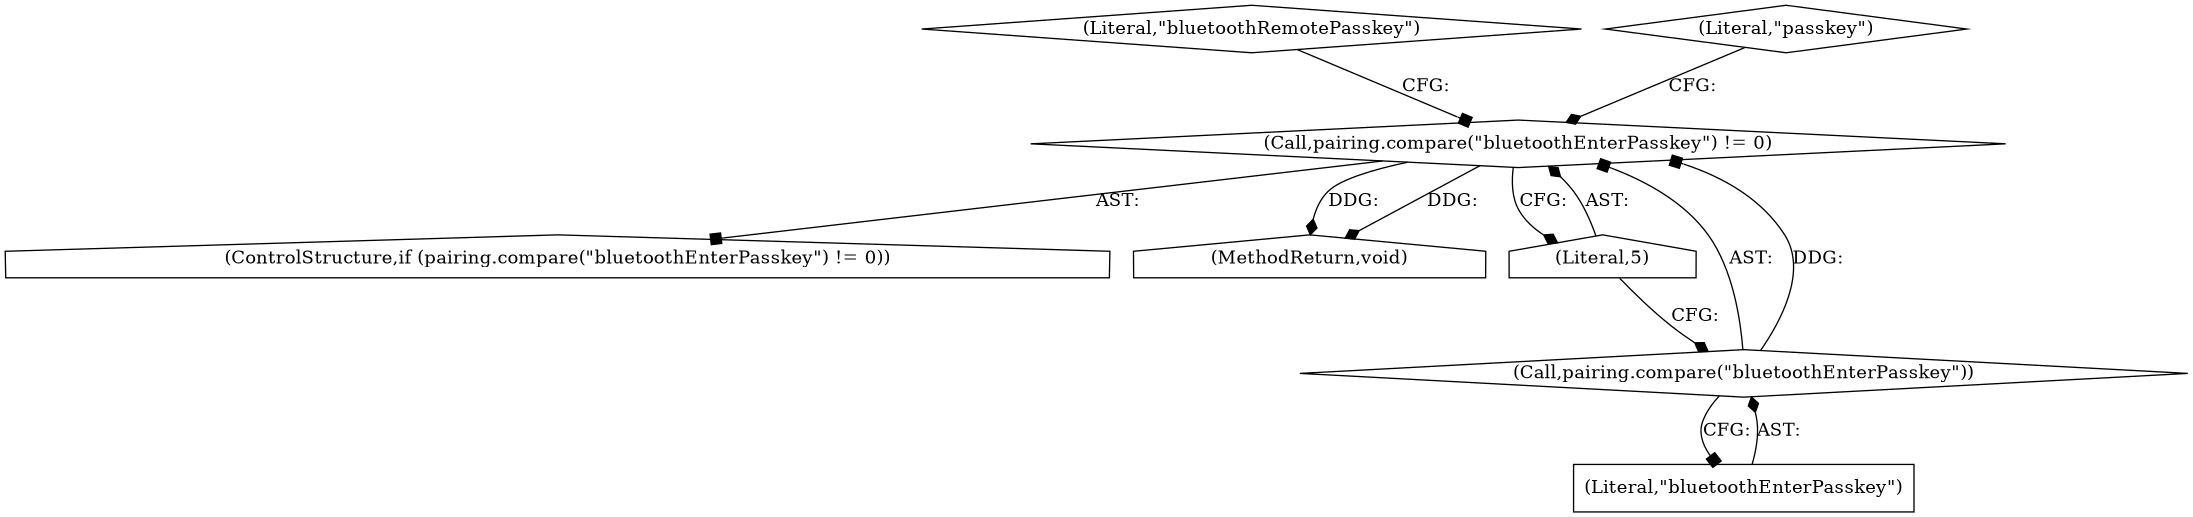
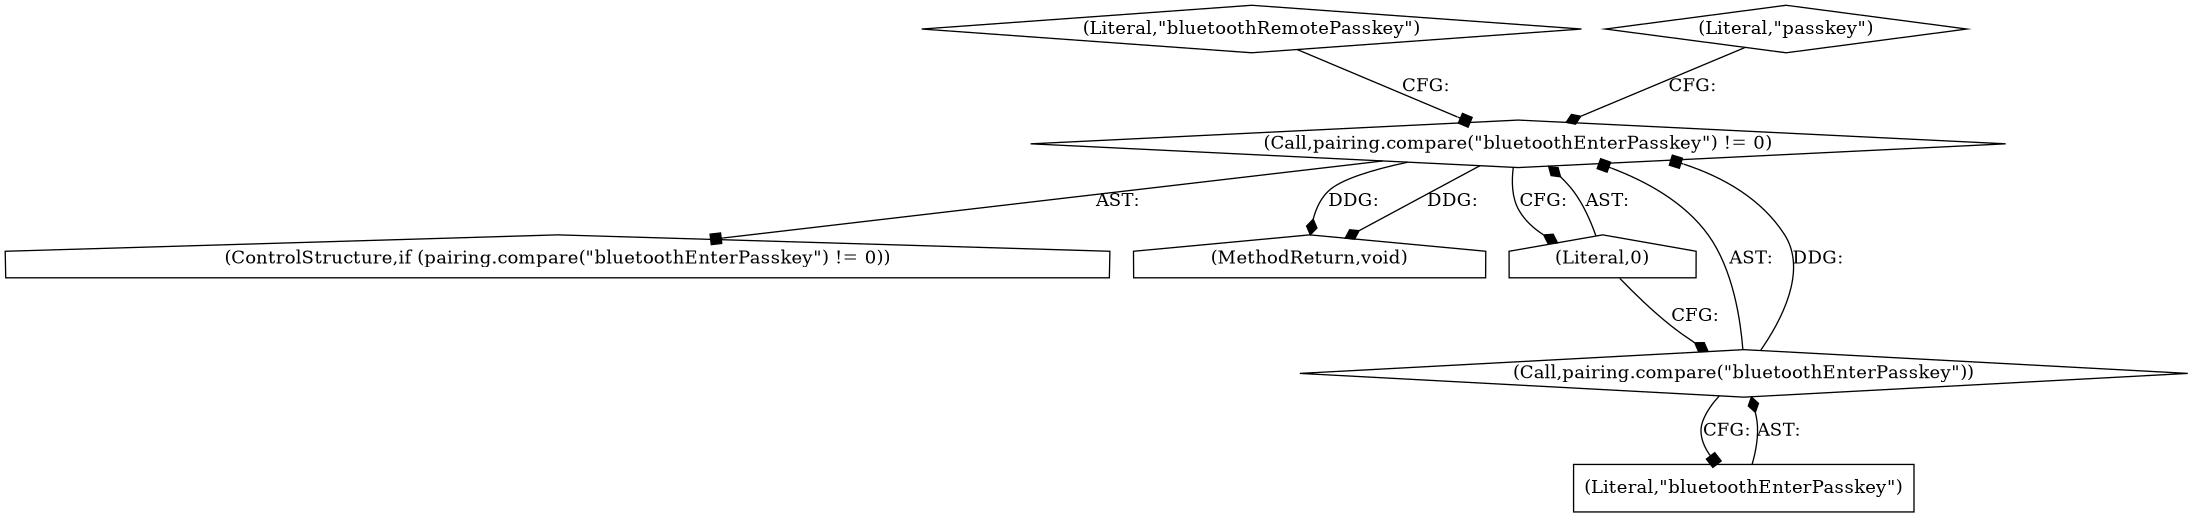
(1603, 259) -> (1603, 259)
